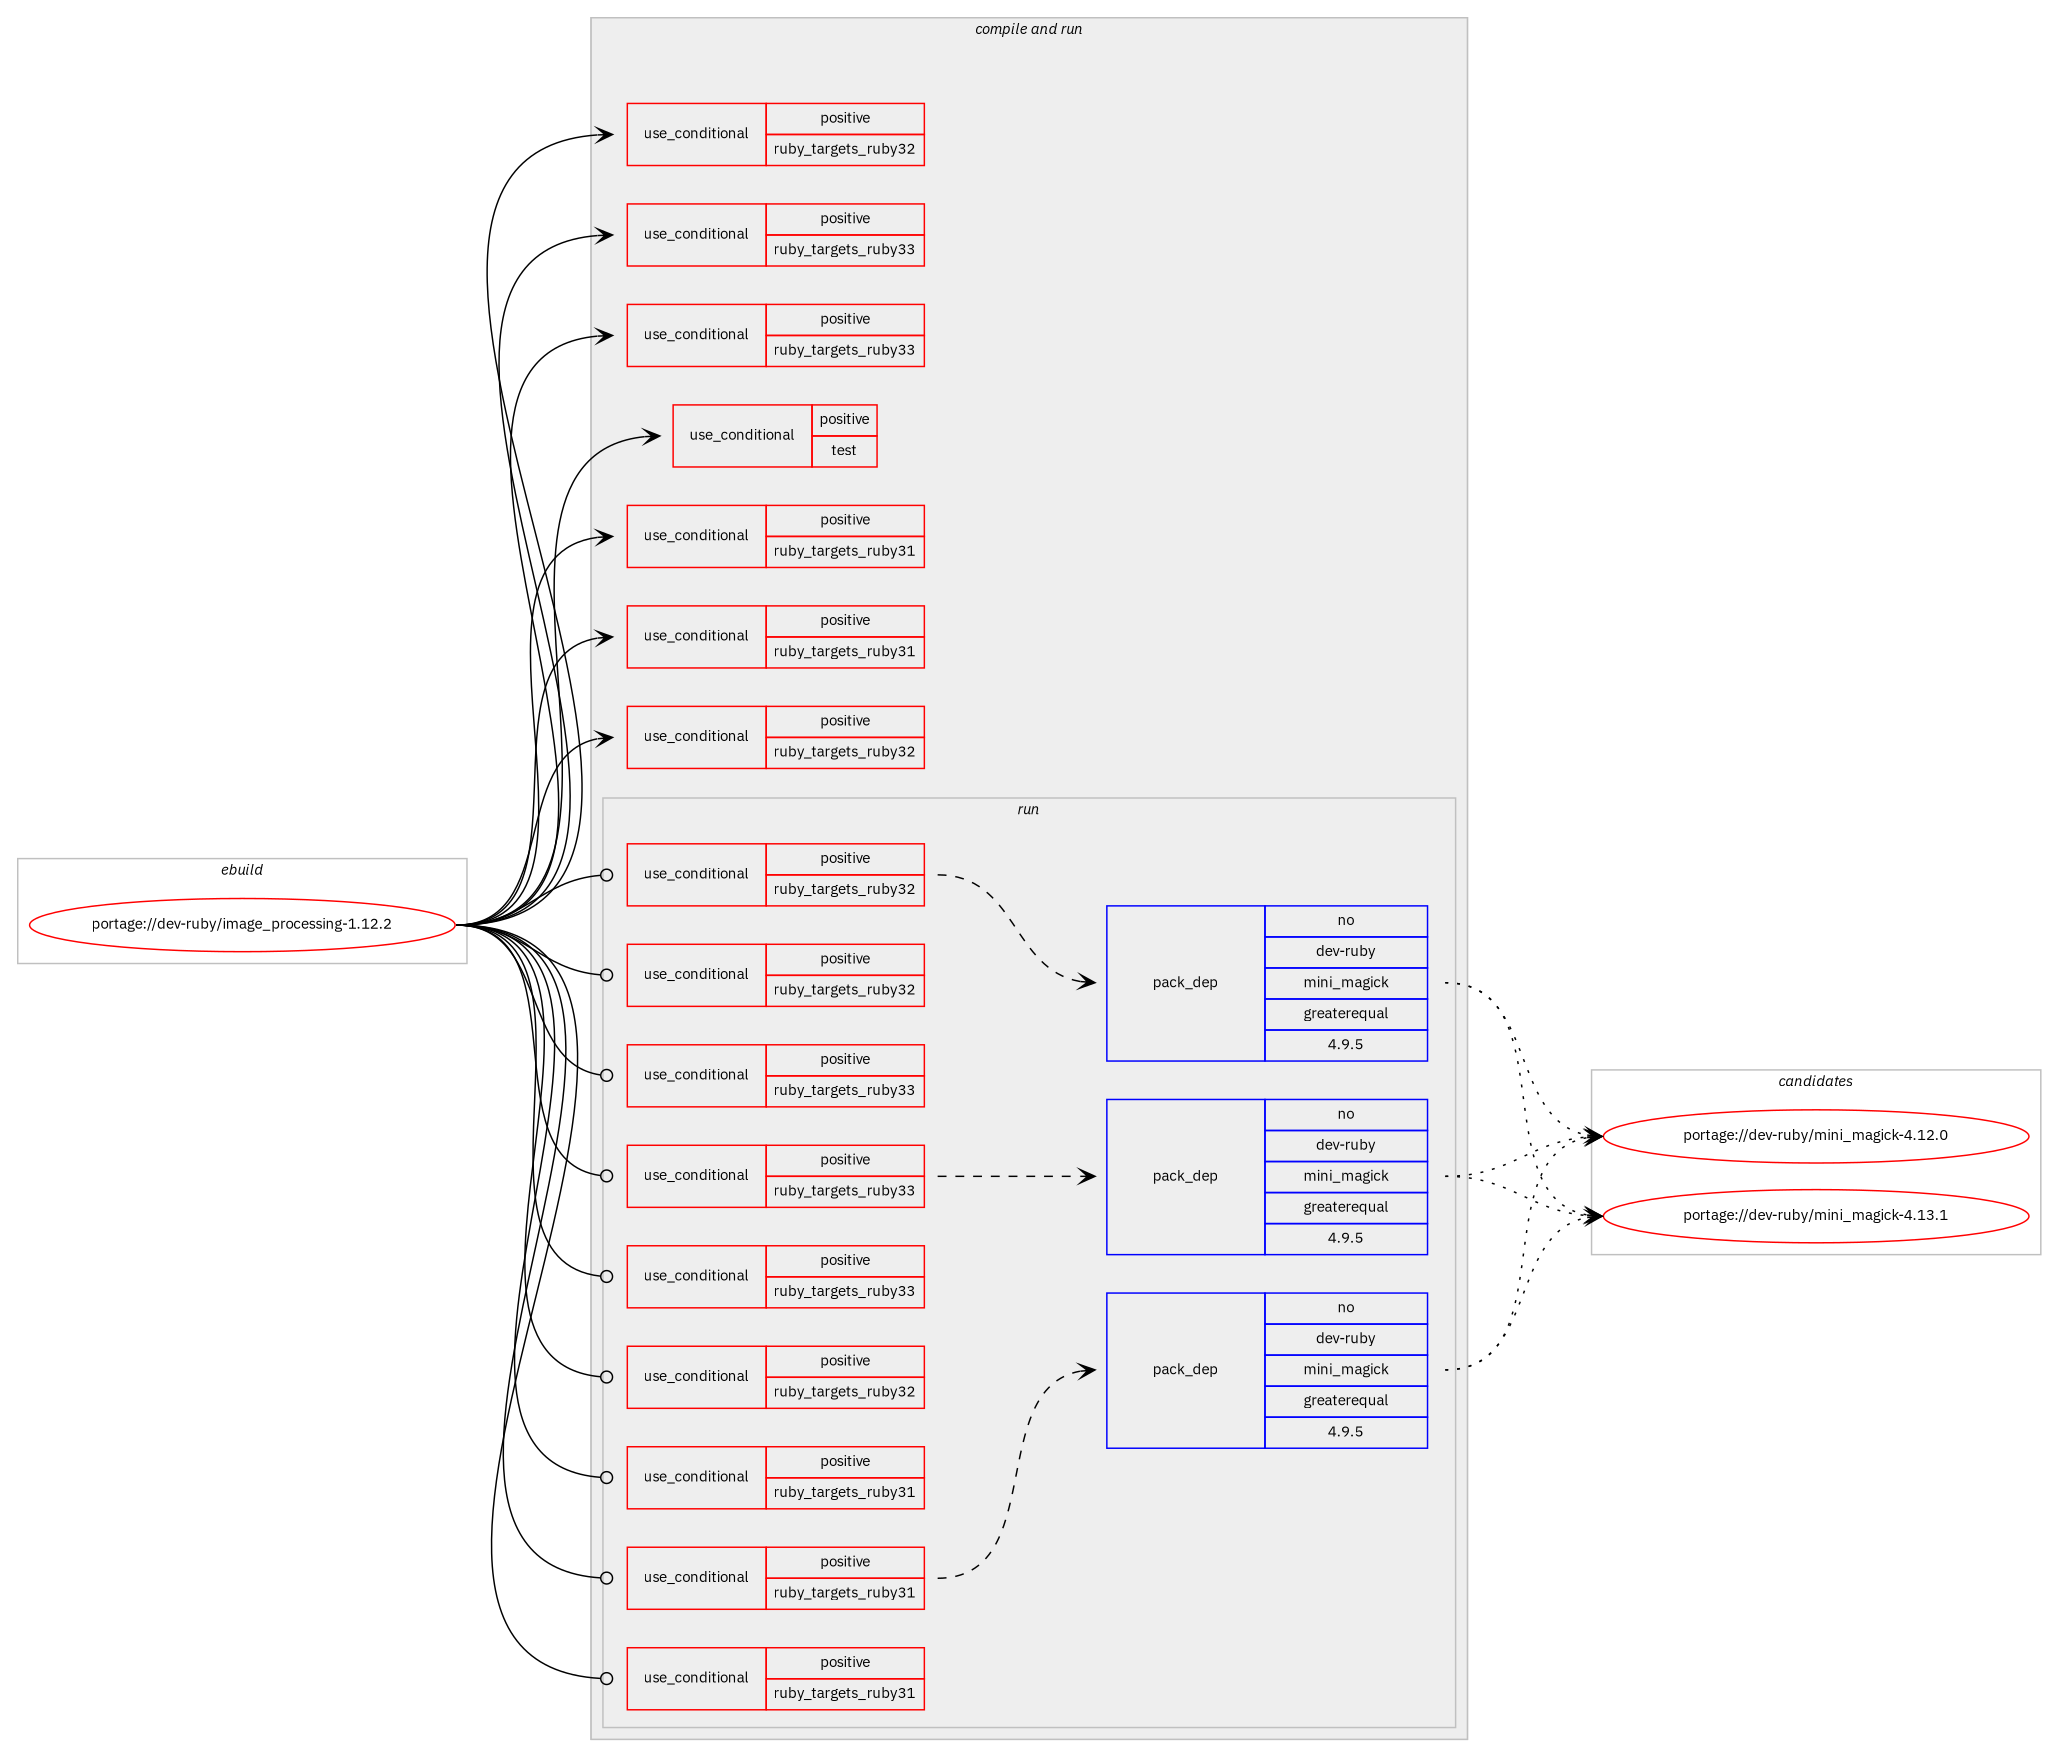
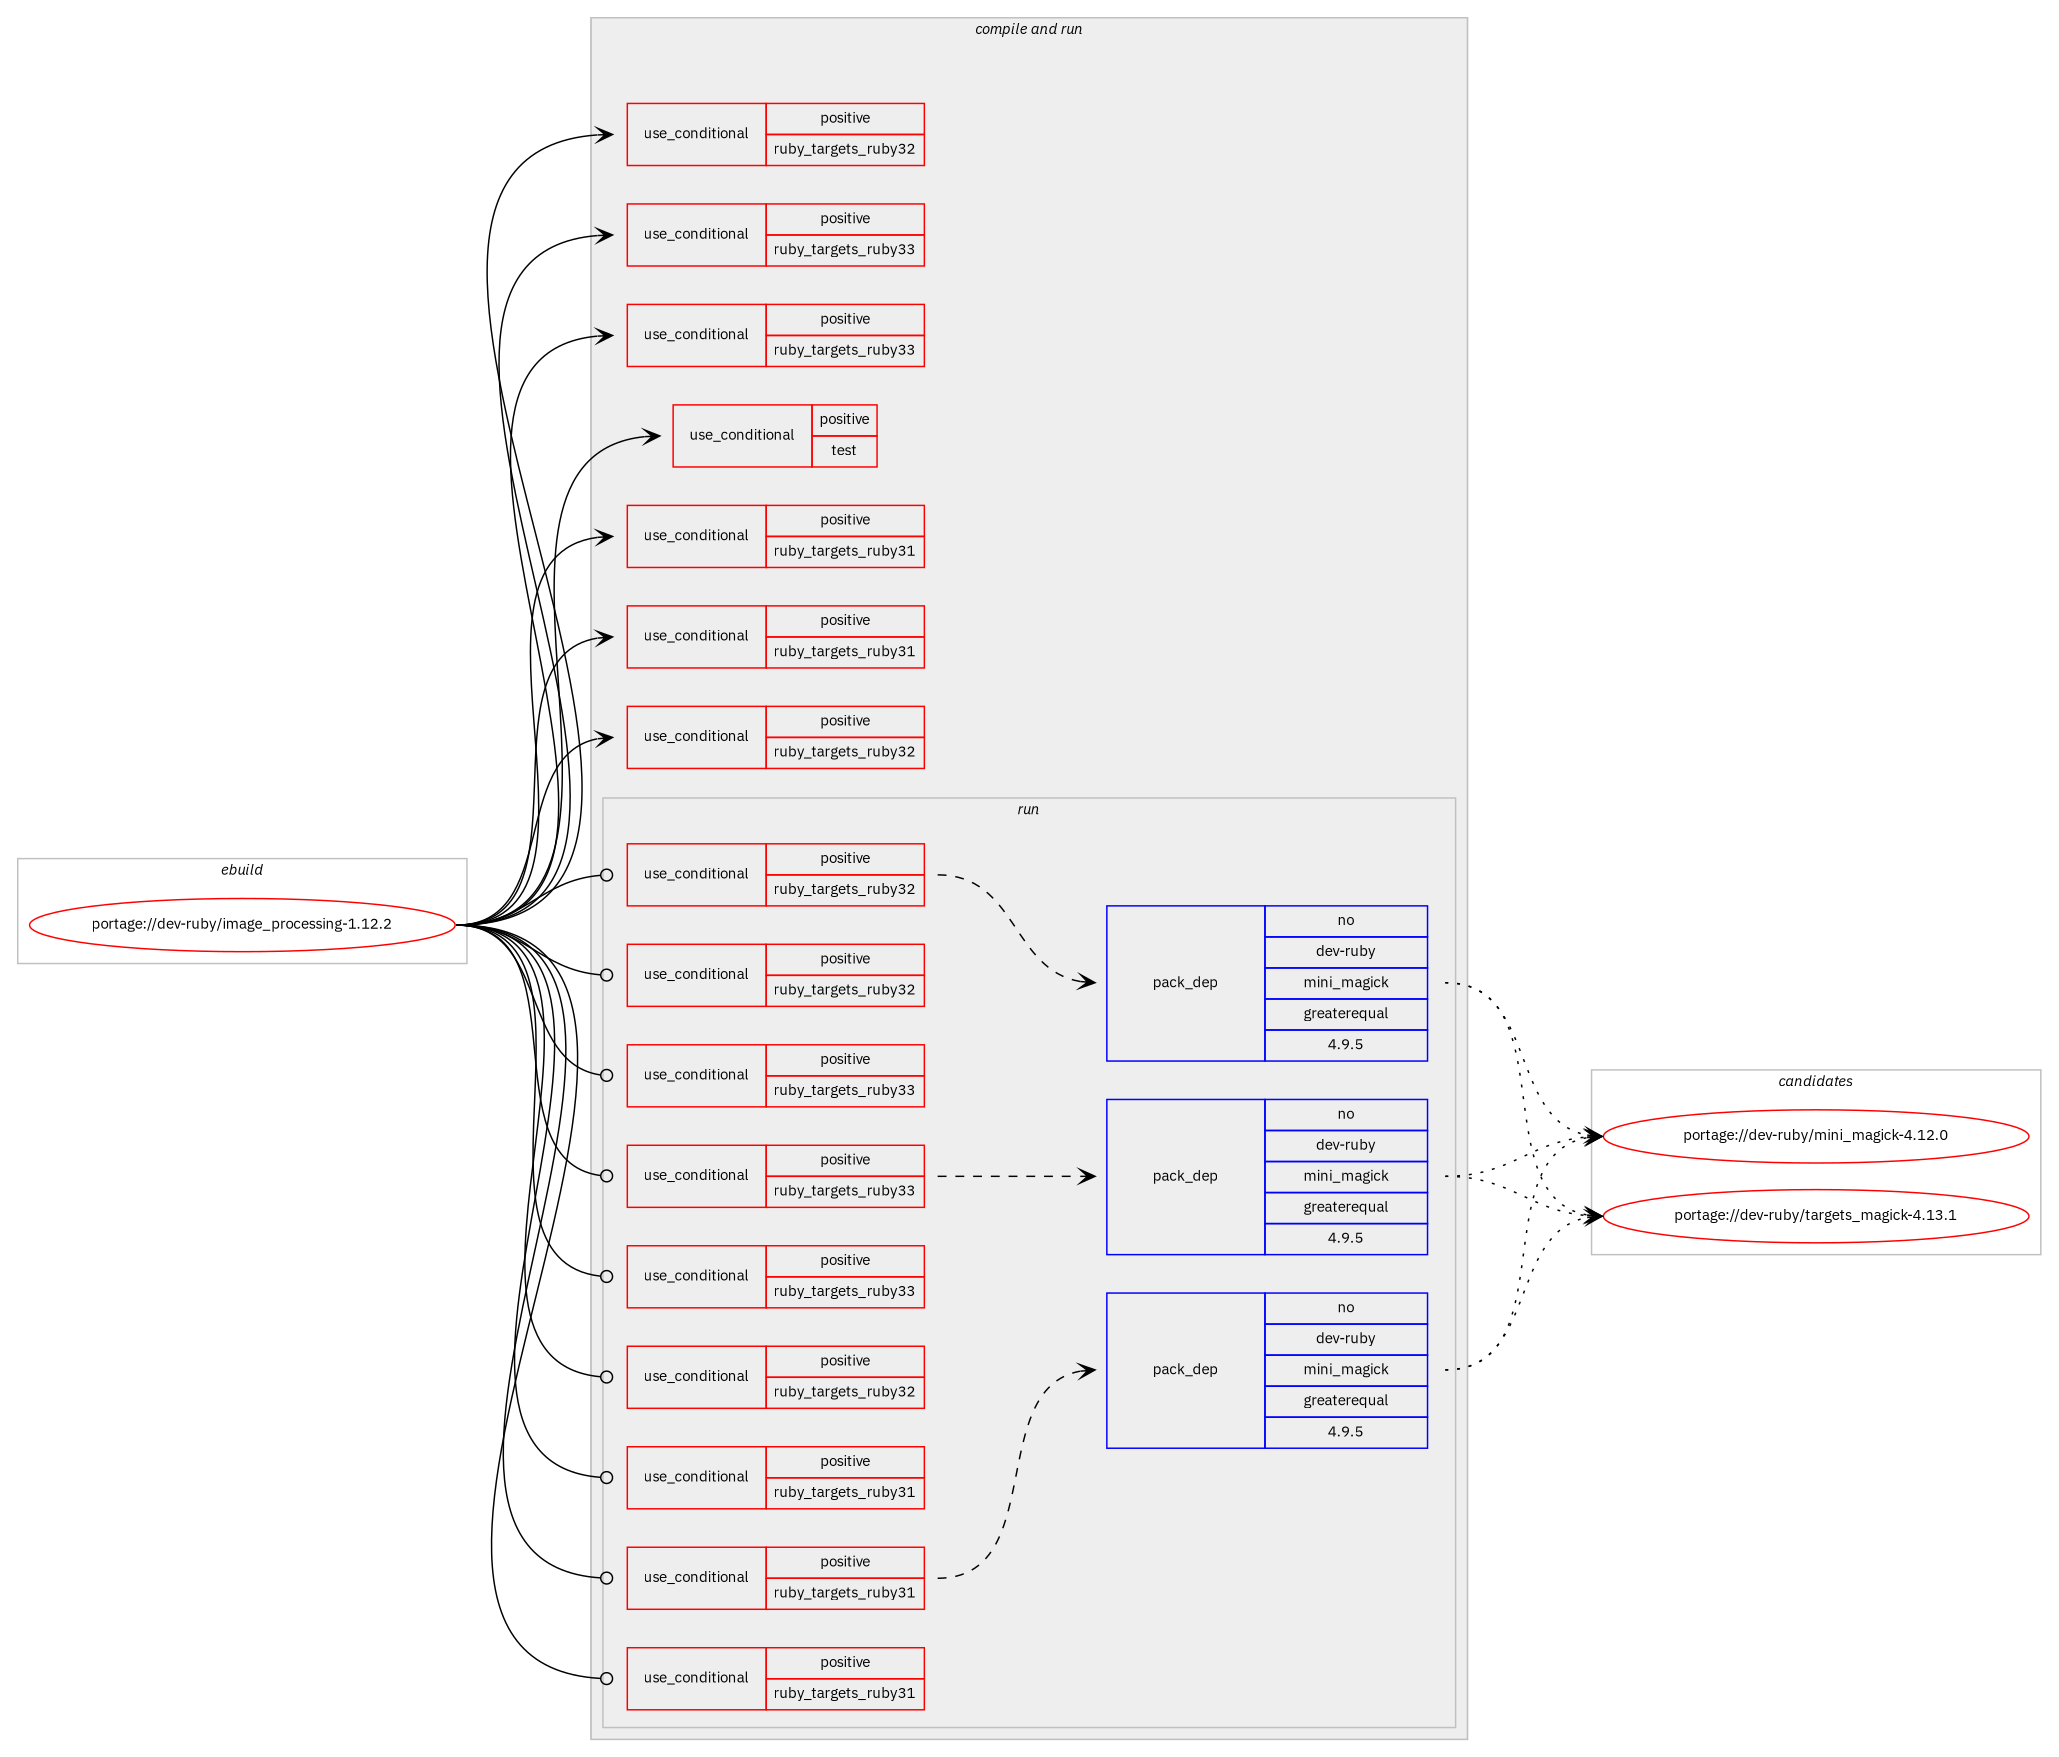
(1816, 1216) -> (1816, 1216)
